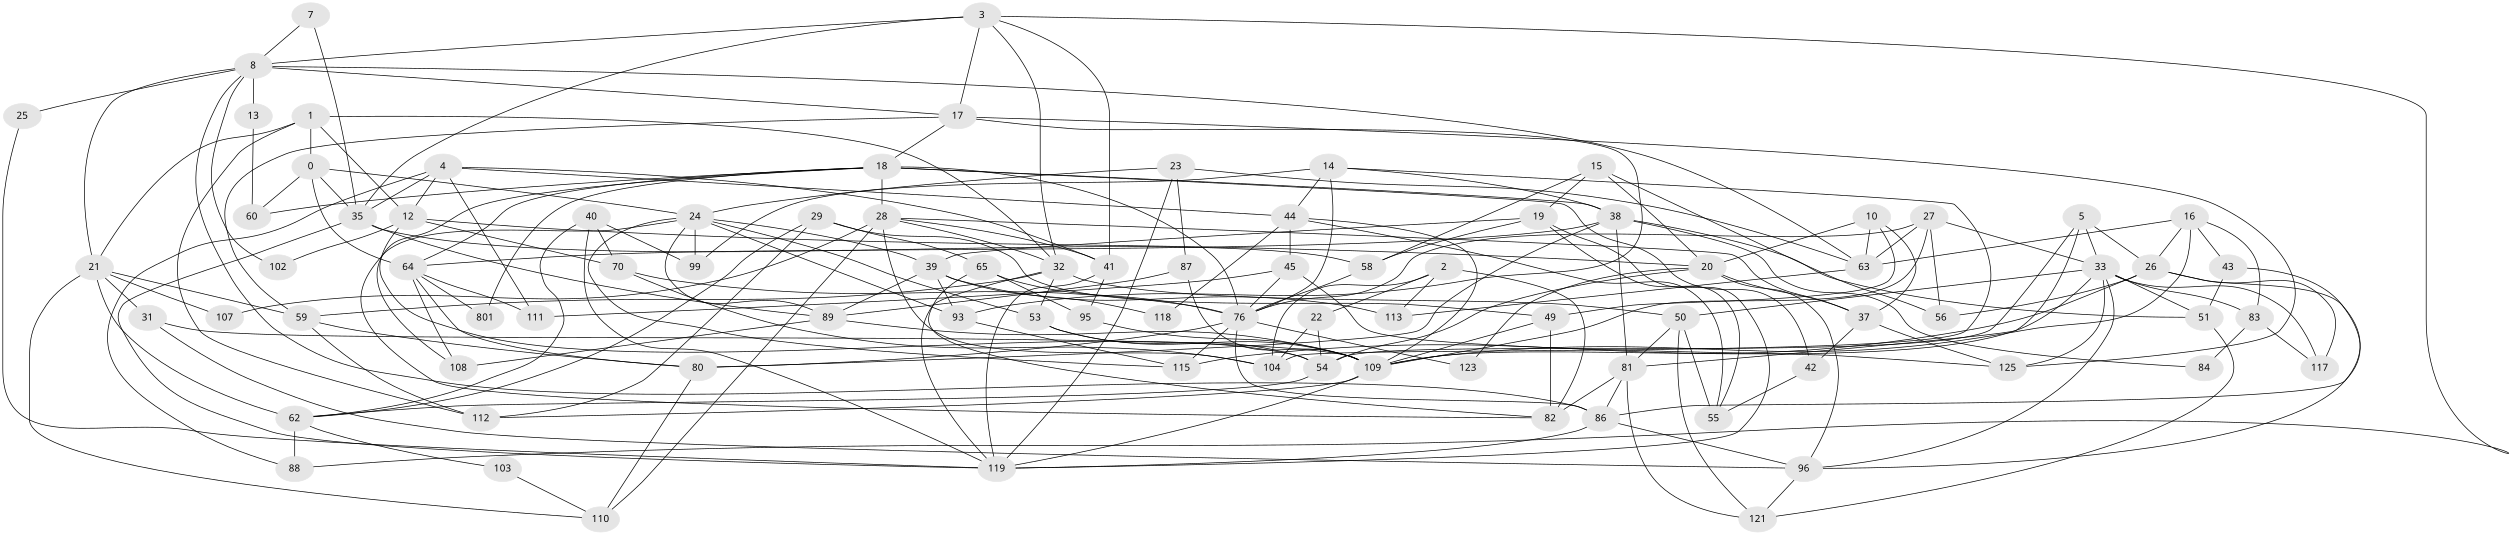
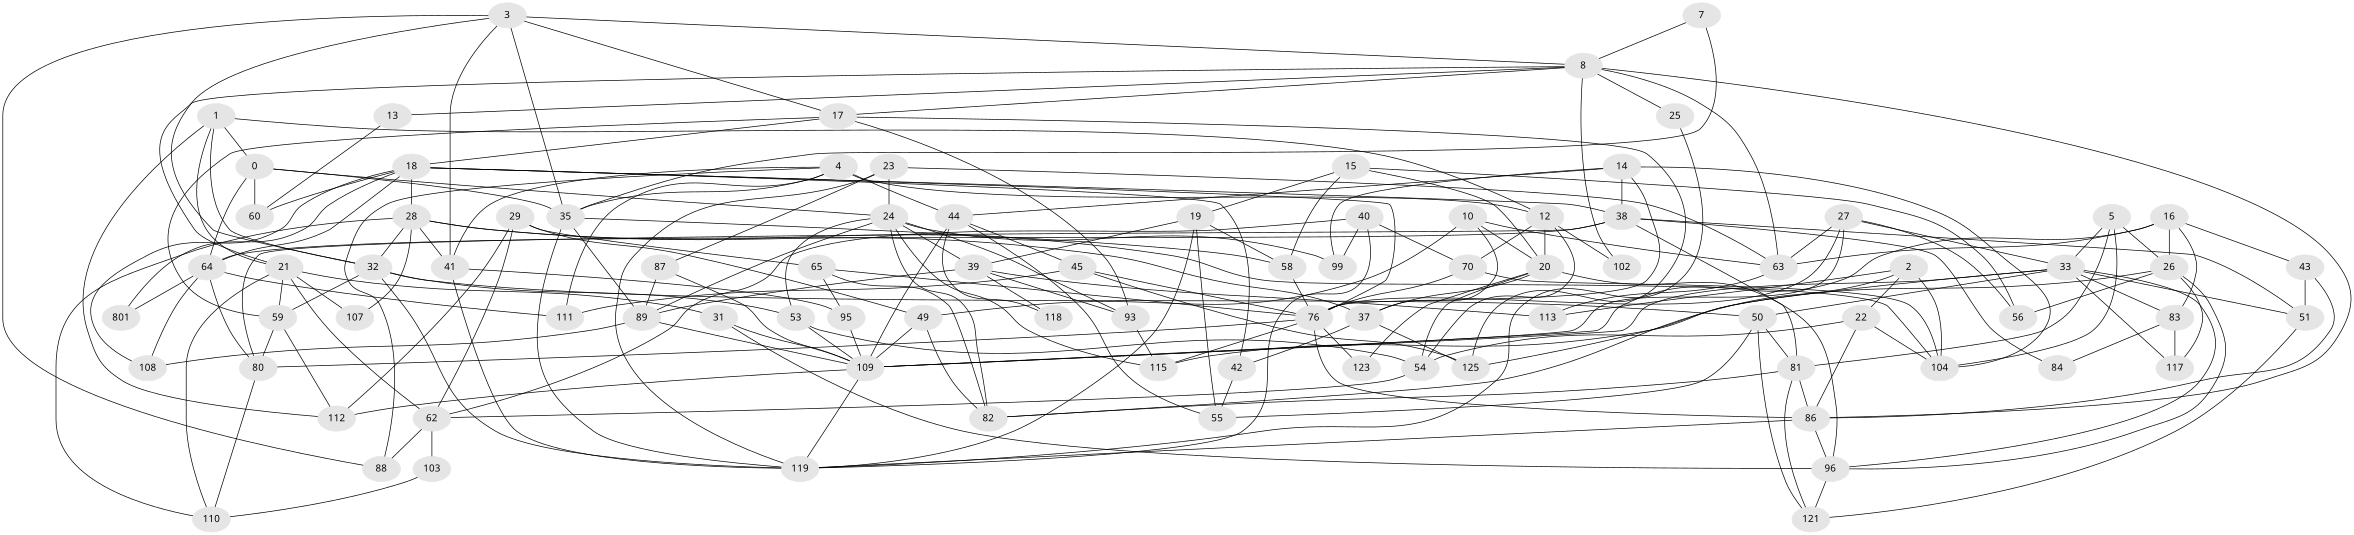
(1729, 348) -> (2079, 338)
none -> (1836, 368)
